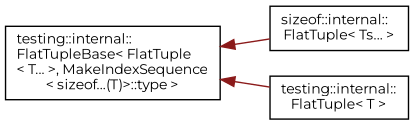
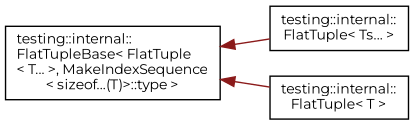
(339, 28) -> (339, 28)
